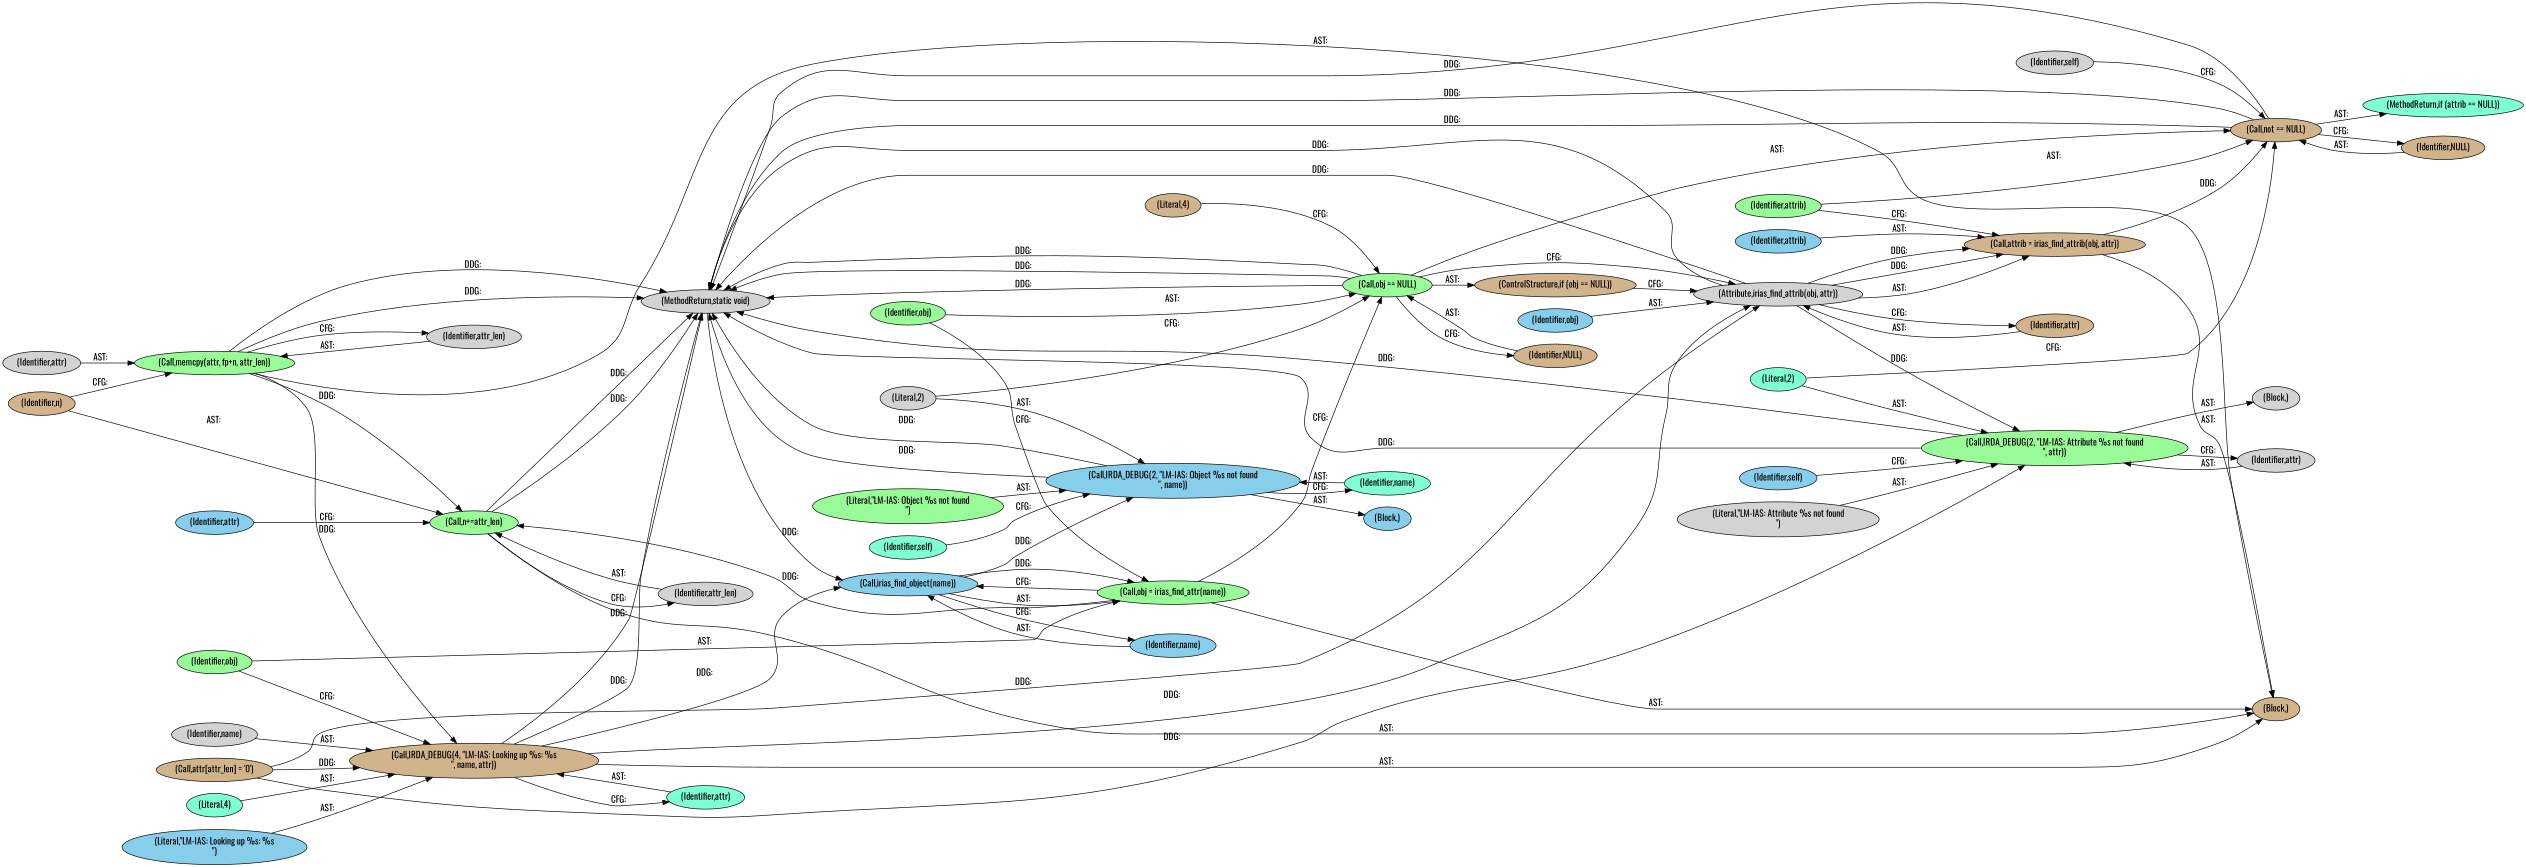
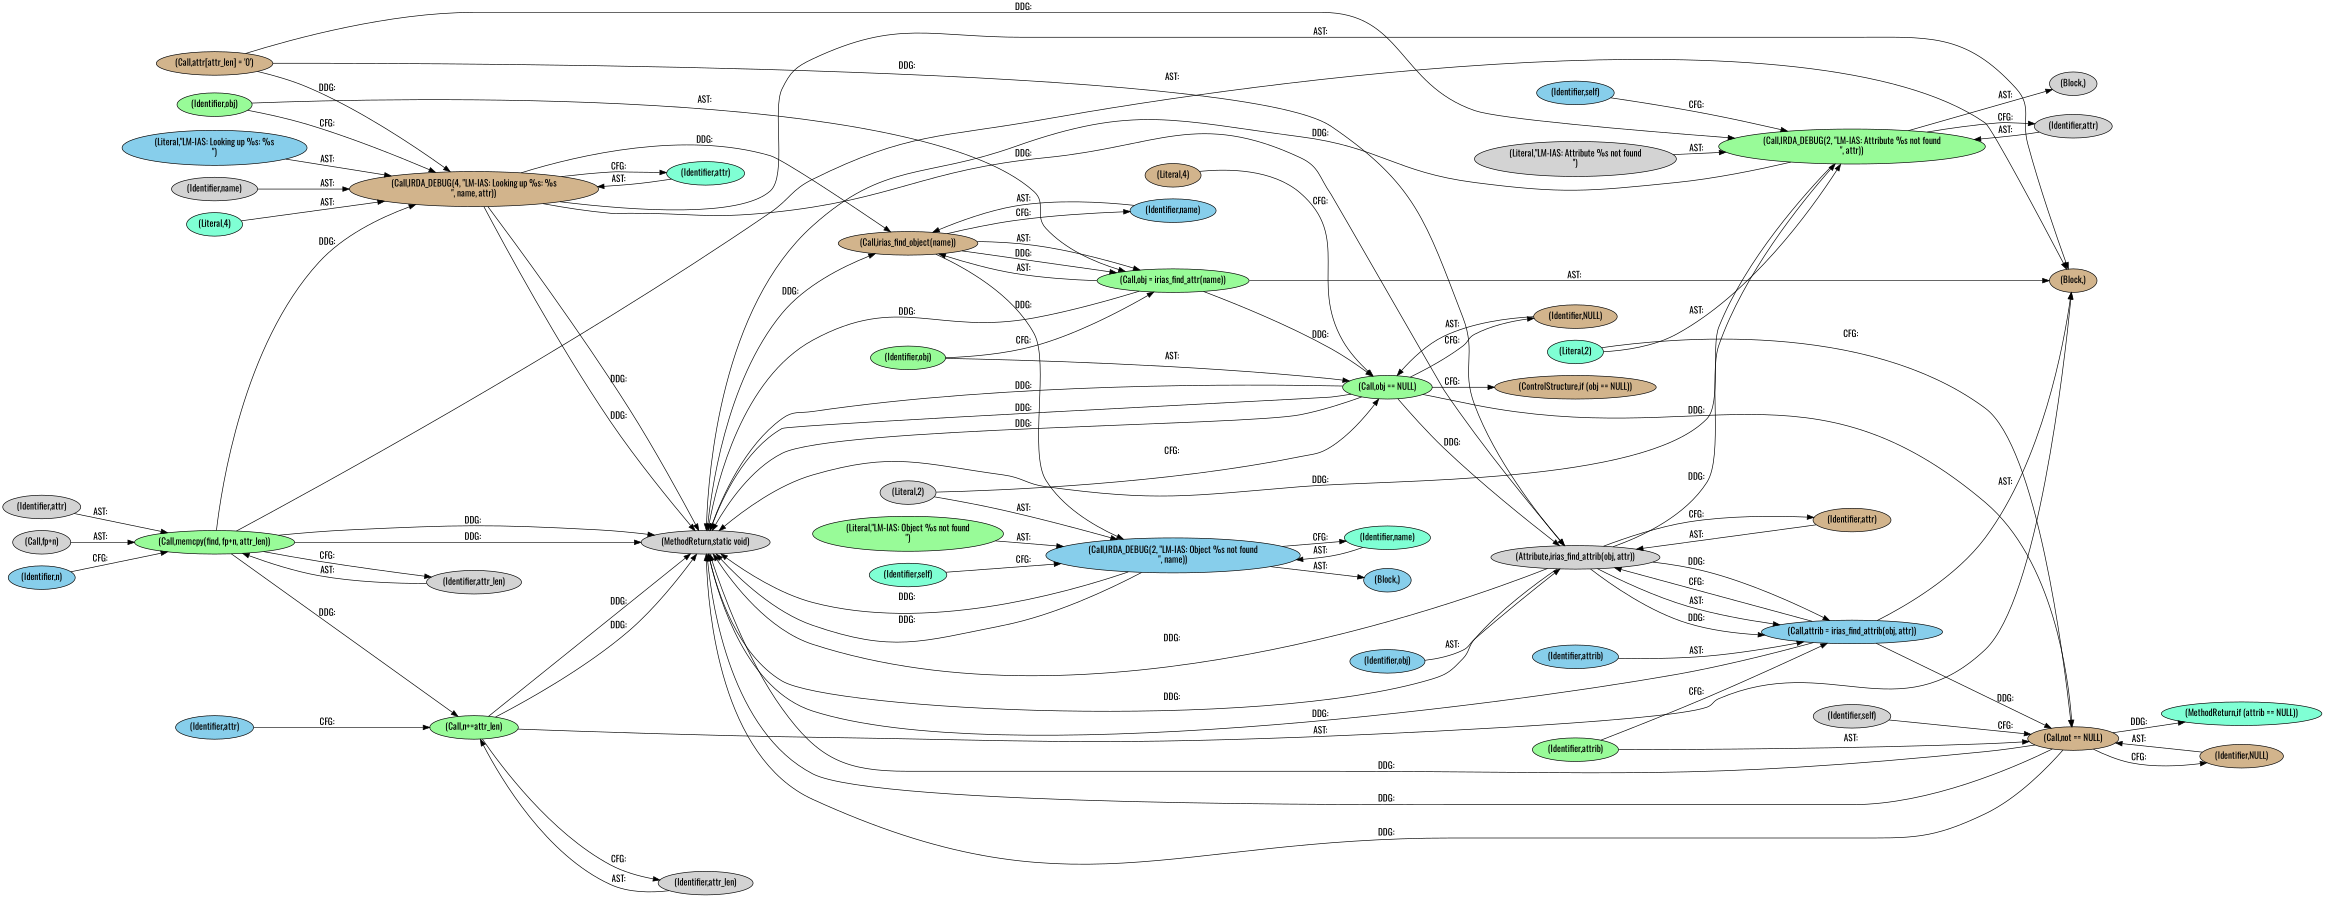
(2342, 115) -> (2140, 723)
(1778, 150) -> (1698, 411)
(2055, 245) -> (1852, 632)
(1555, 258) -> (1453, 443)
(1453, 280) -> (1453, 382)
(1662, 290) -> (1717, 595)
(215, 363) -> (215, 542)
(42, 404) -> (42, 578)
(1322, 418) -> (1322, 335)
(252, 462) -> none
none -> (42, 542)
(1025, 582) -> (1025, 269)
(908, 584) -> (908, 243)
(814, 602) -> (867, 320)
none -> (1221, 728)
